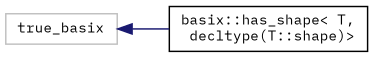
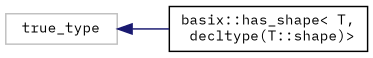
(62, 29) -> (62, 29)
